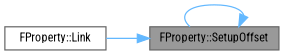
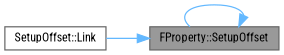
(55, 38) -> (55, 38)
